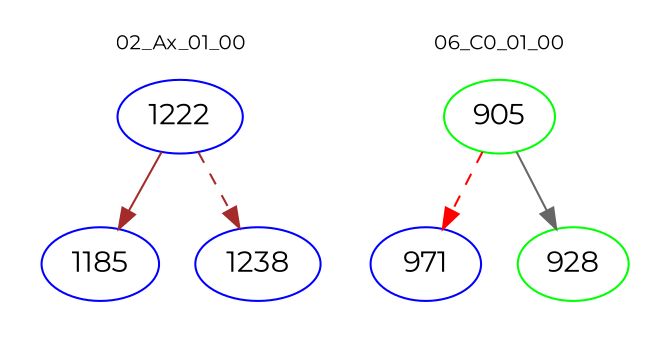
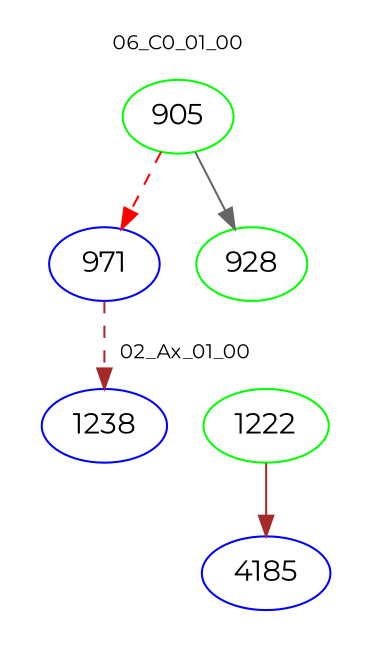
(180, 117) -> (266, 426)
(214, 181) -> (104, 346)
(100, 264) -> (266, 573)
